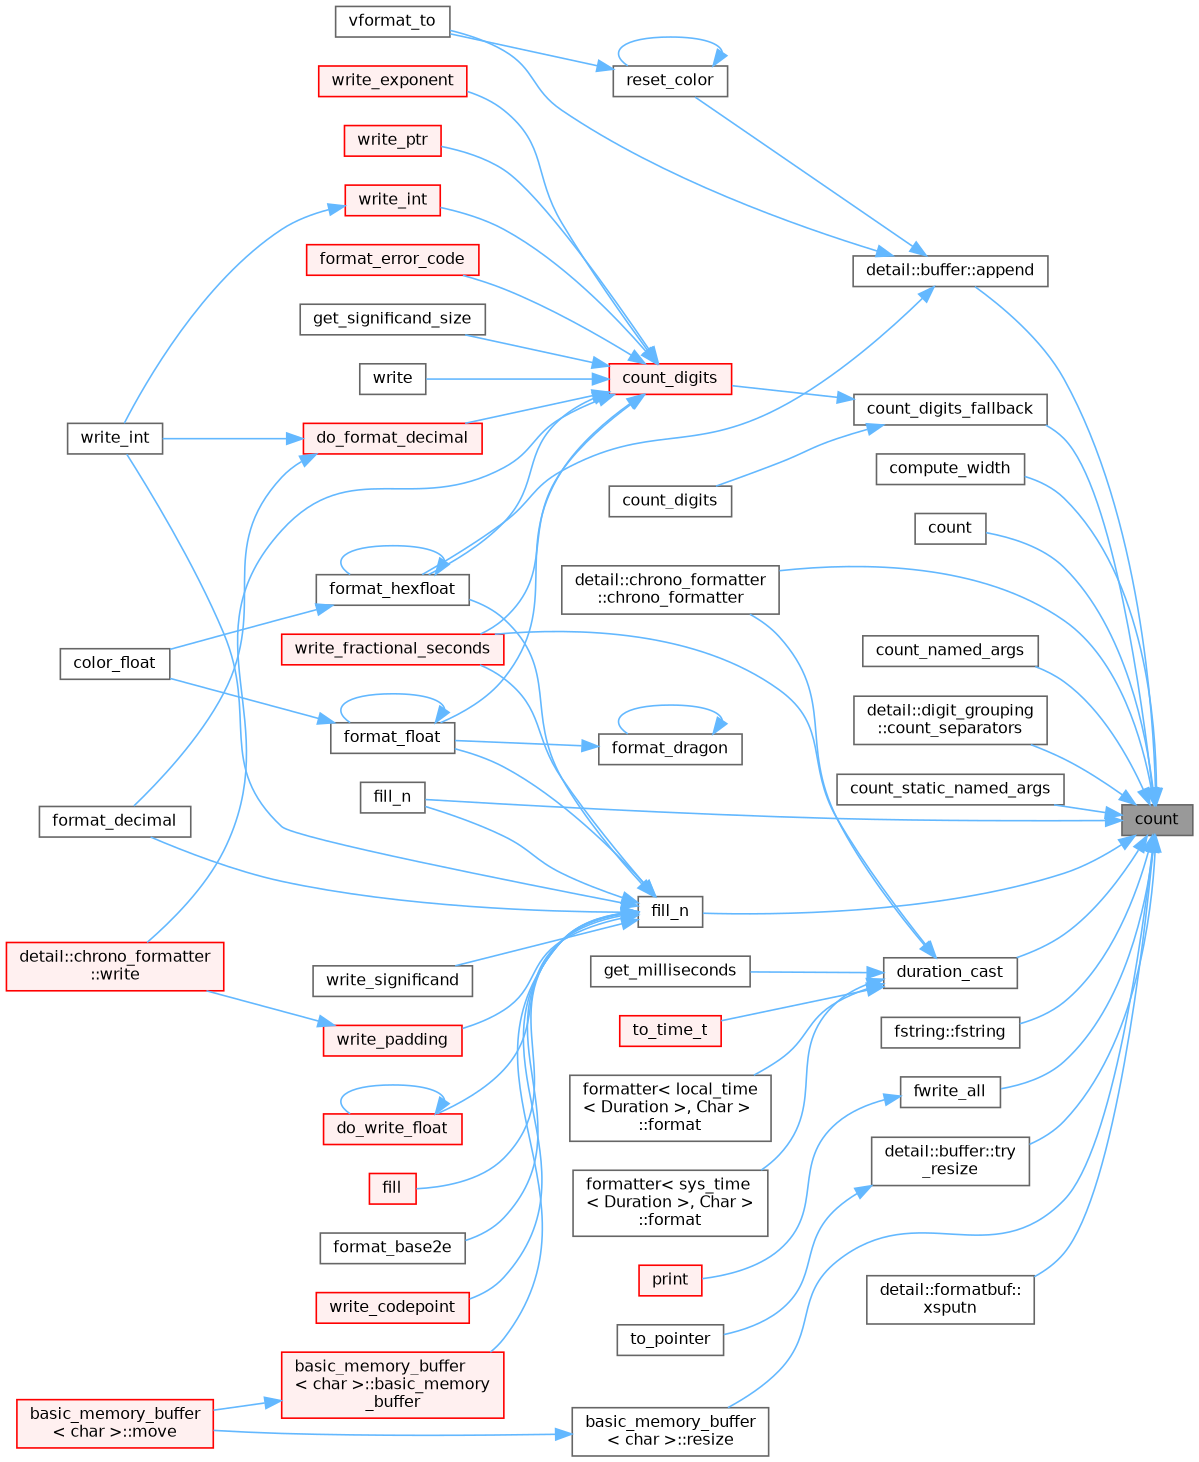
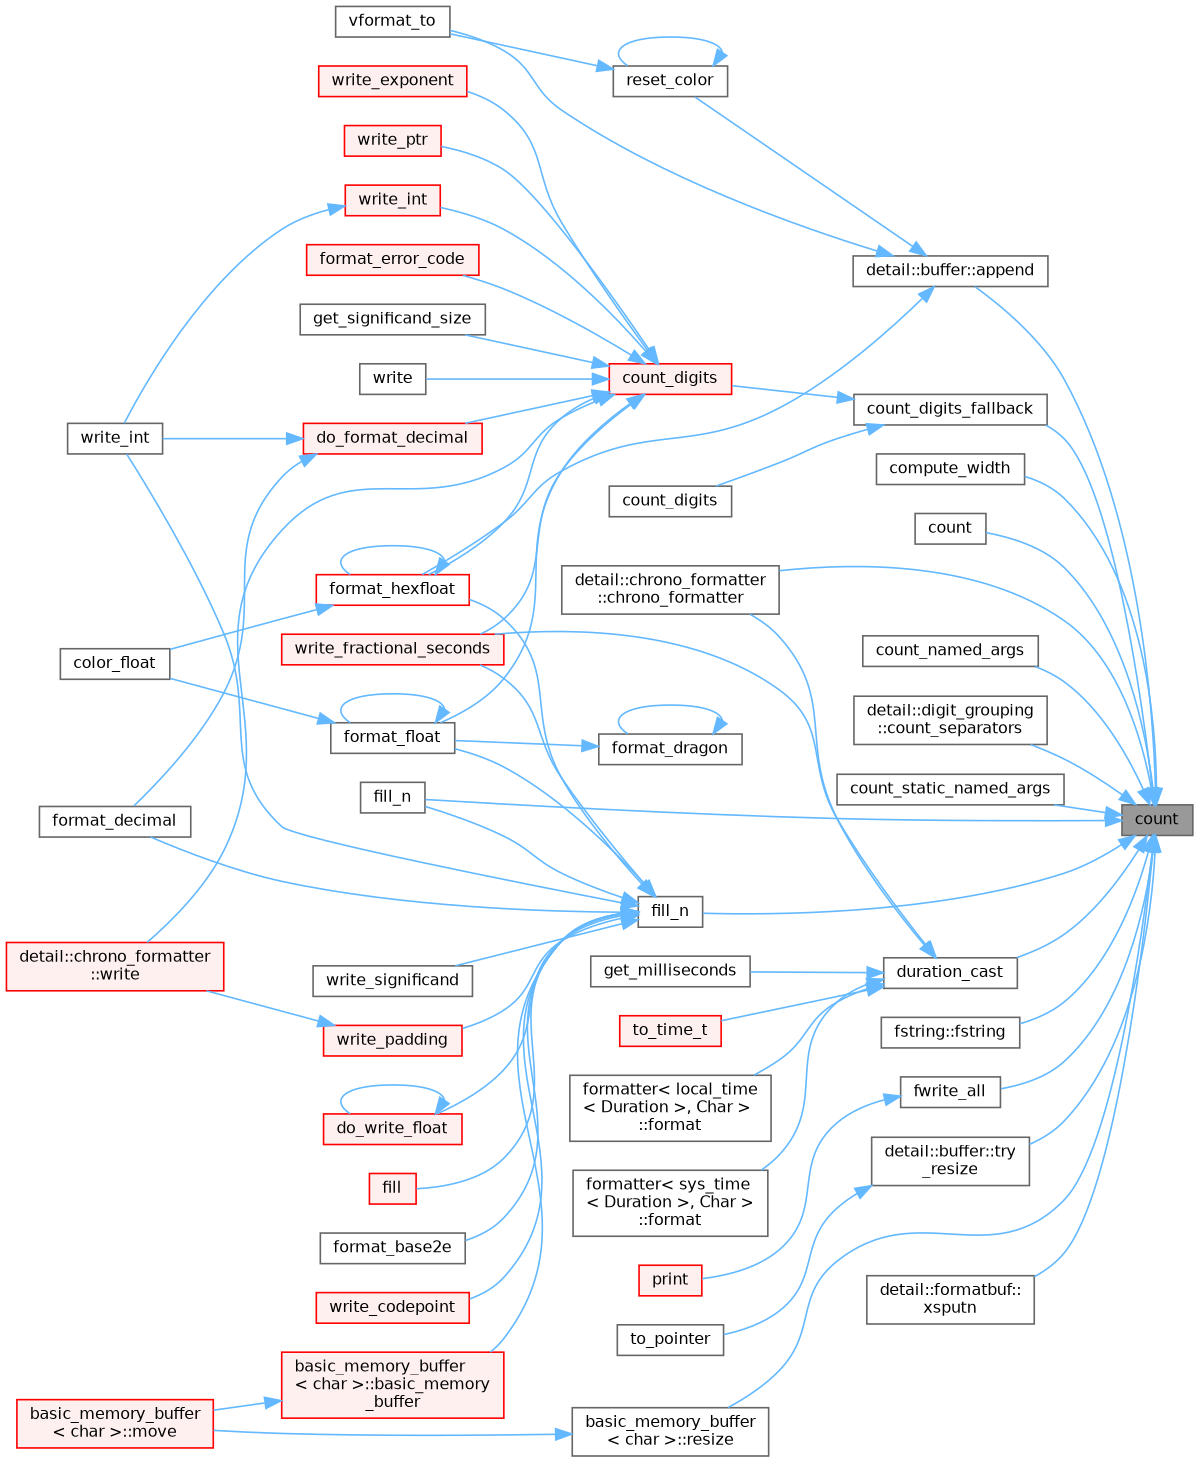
(393, 590) -> (393, 590)
